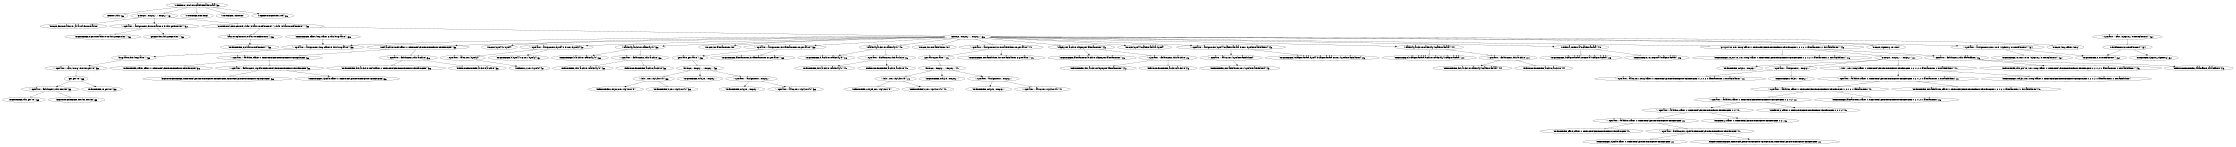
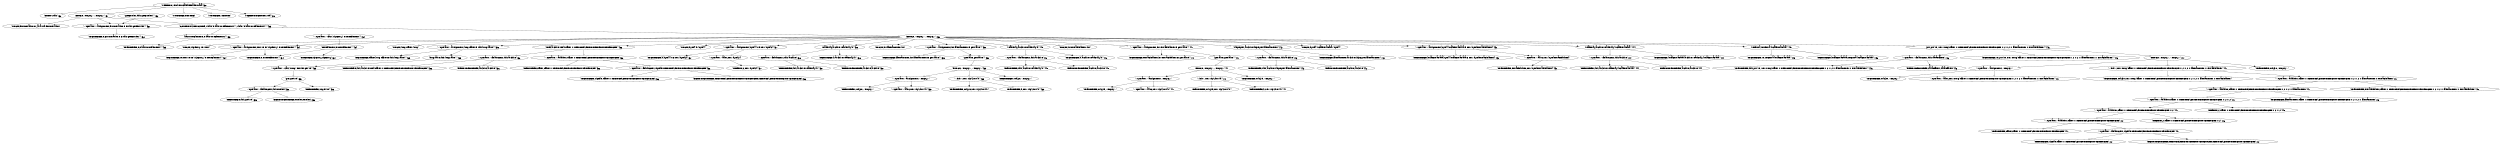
(160, 31) -> (130, 21)
(323, 41) -> (426, 52)
